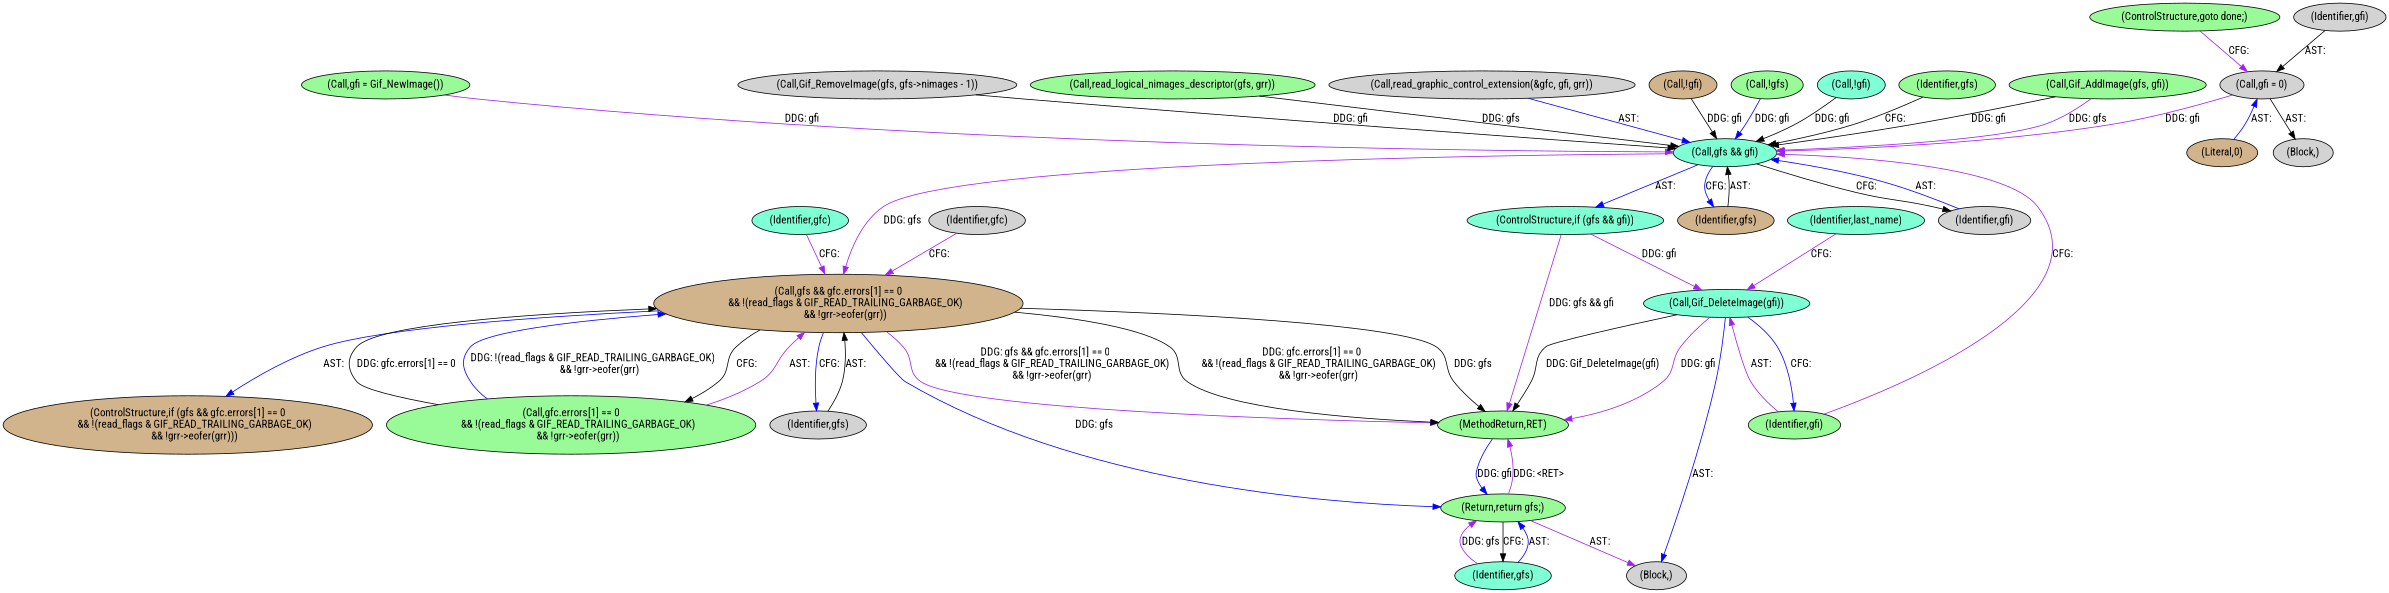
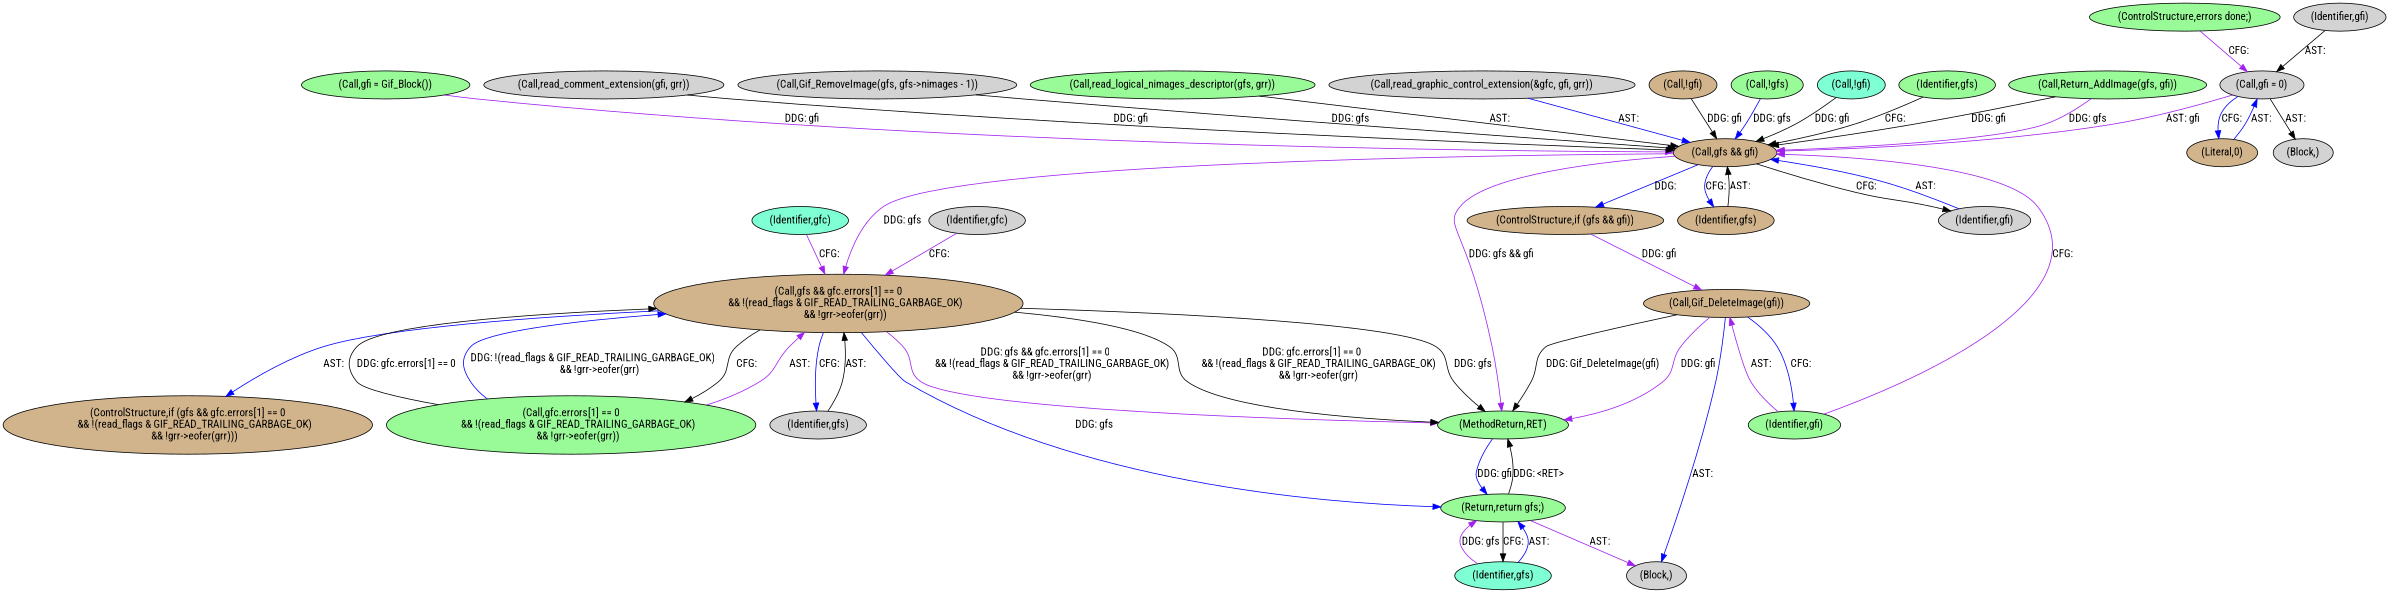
(2185, 17) -> (2185, 17)
(386, 85) -> (386, 85)
none -> (604, 85)
(2108, 85) -> (2108, 85)
none -> (2223, 111)
(1351, 119) -> (1351, 119)
(1501, 119) -> (1501, 119)
(1772, 119) -> (1772, 119)
(2183, 119) -> (2183, 119)
(1725, 153) -> (1725, 153)
(1667, 187) -> (1667, 187)
(1565, 221) -> (1565, 221)
(1856, 221) -> none
(1727, 303) -> (1727, 303)
(1535, 319) -> (1468, 201)
(1513, 470) -> (1513, 470)
